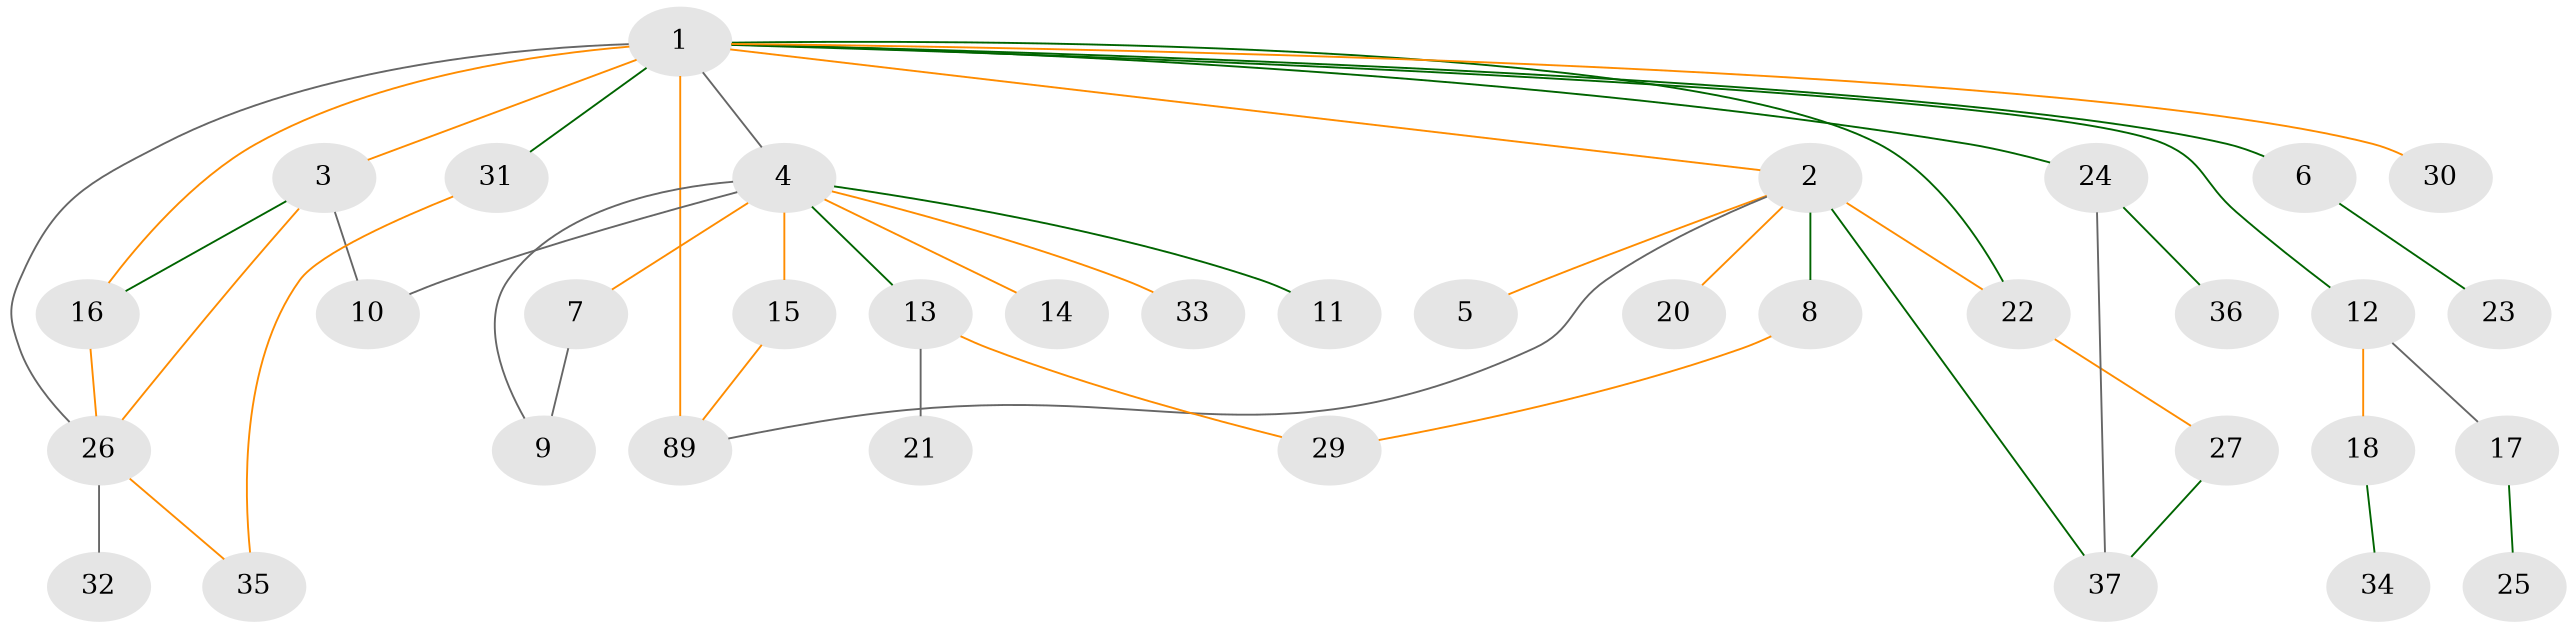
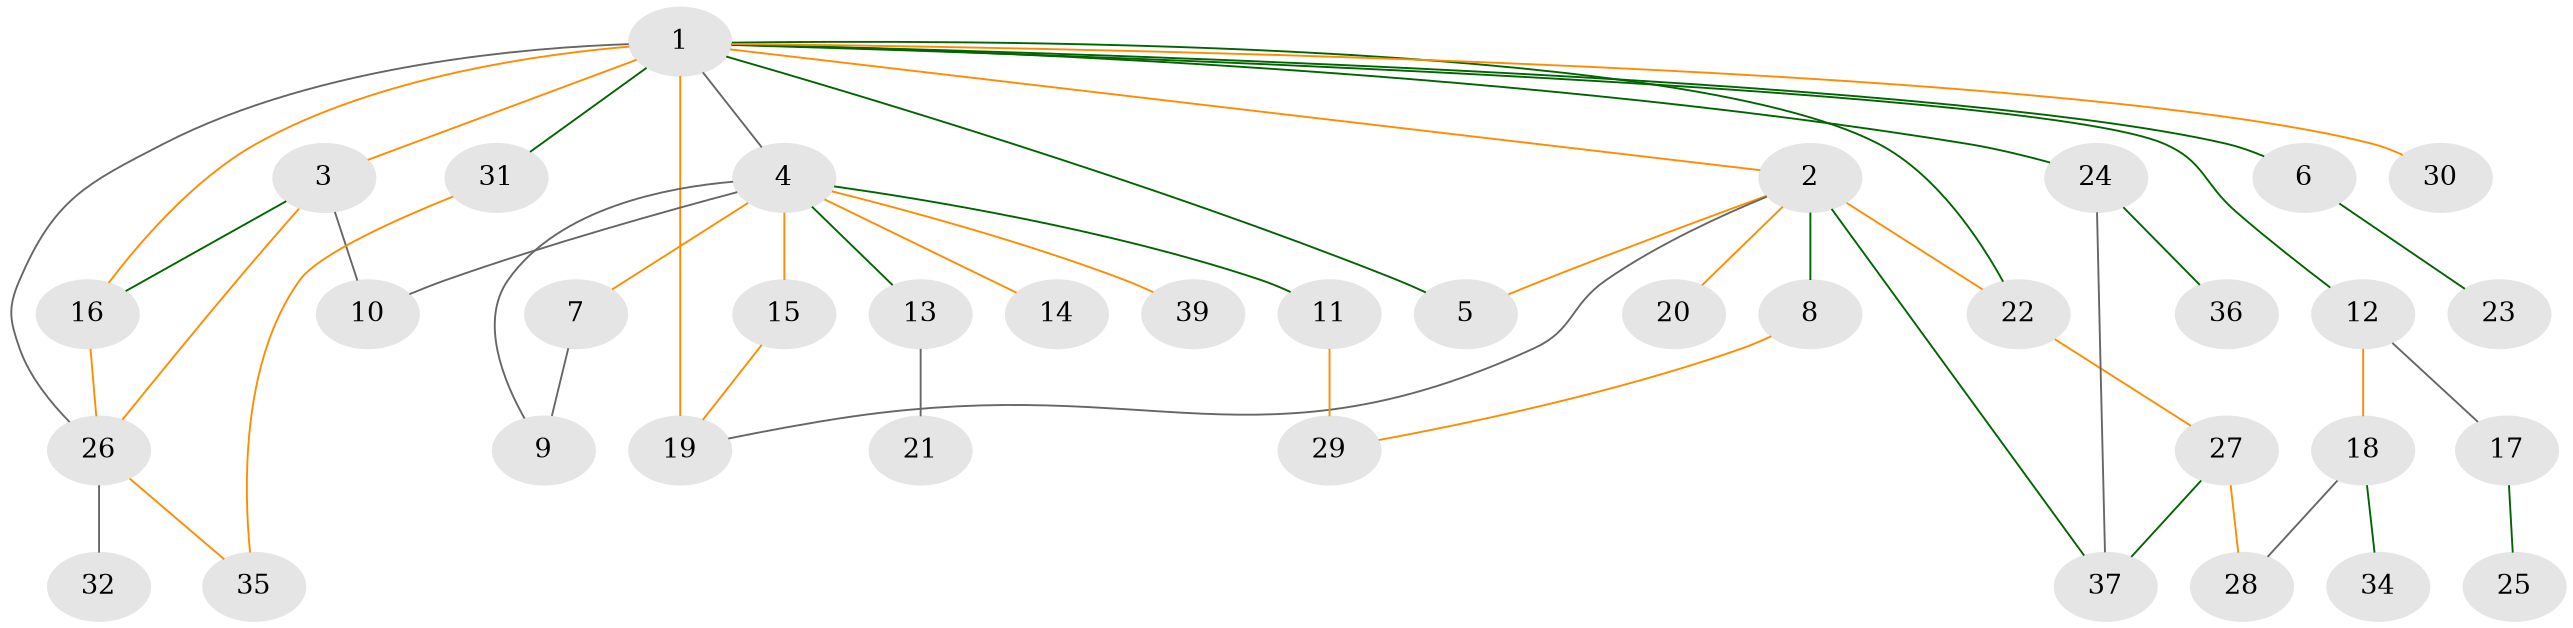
none -> (1079, 166)
(1193, 314) -> (1193, 314)
(1119, 392) -> (1330, 383)
(680, 451) -> (680, 451)
none -> (2242, 587)
